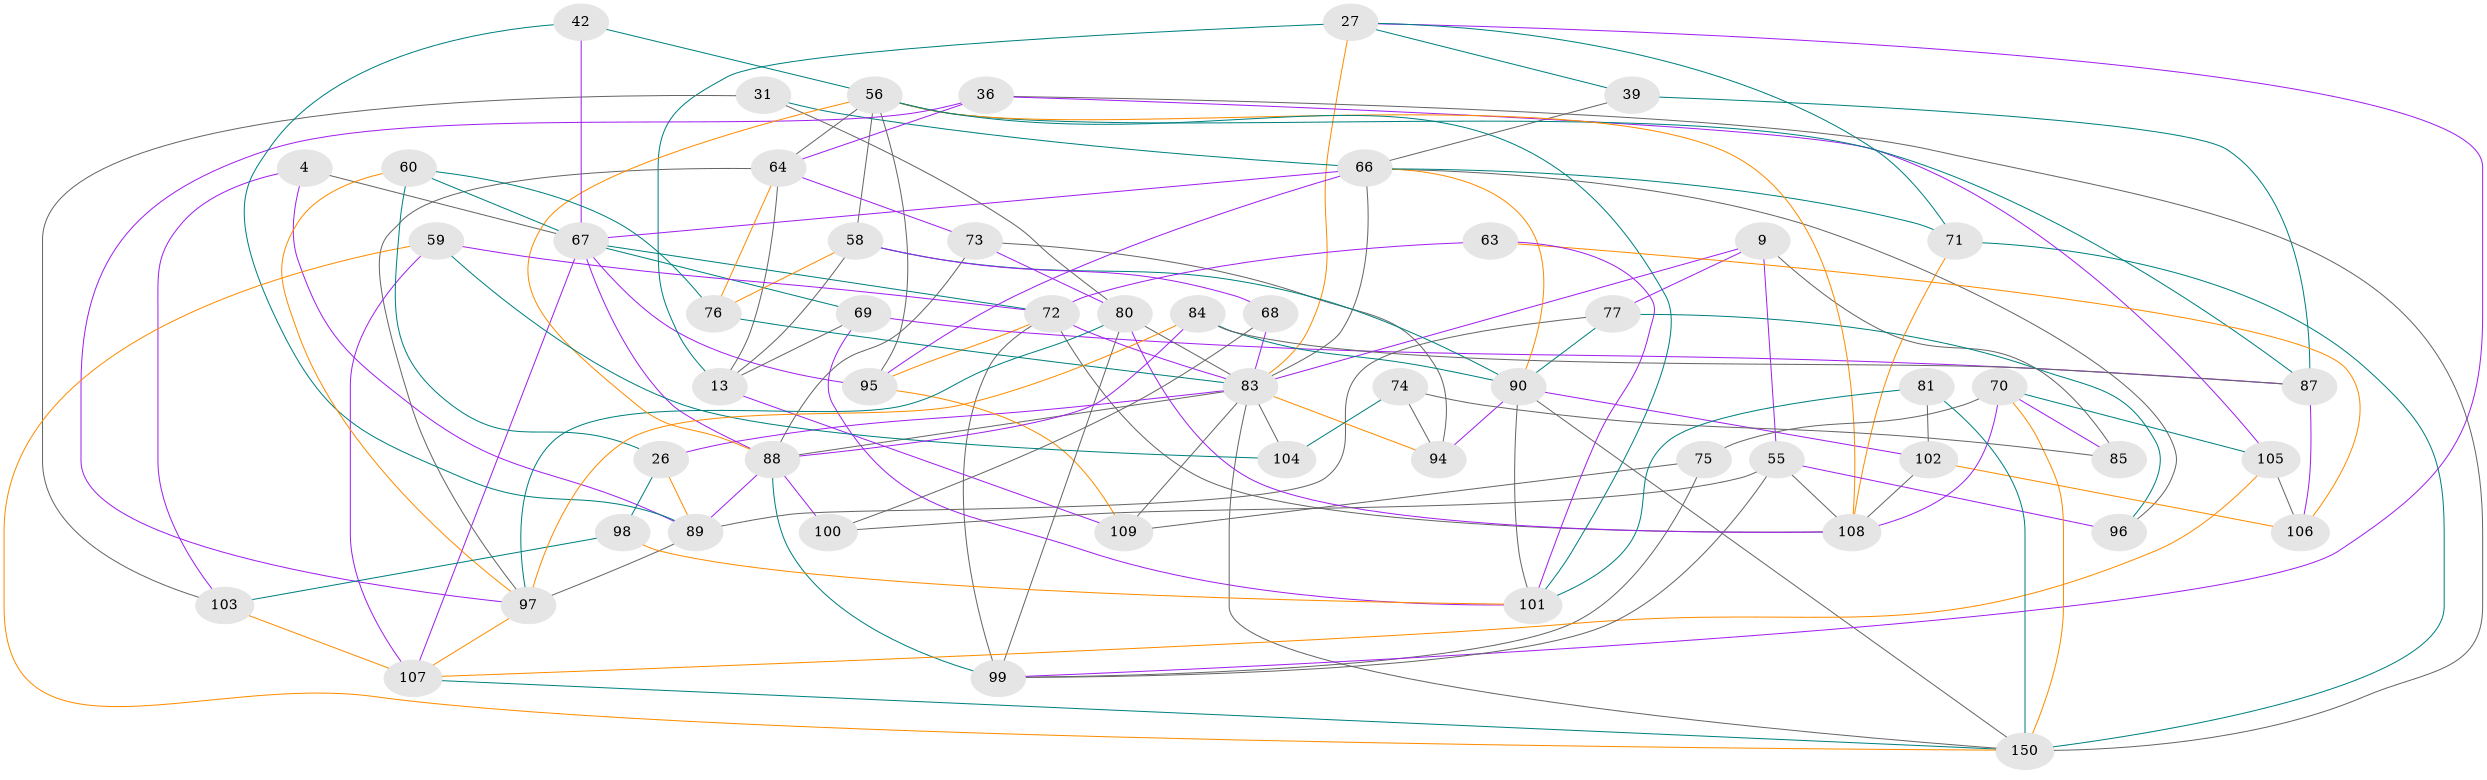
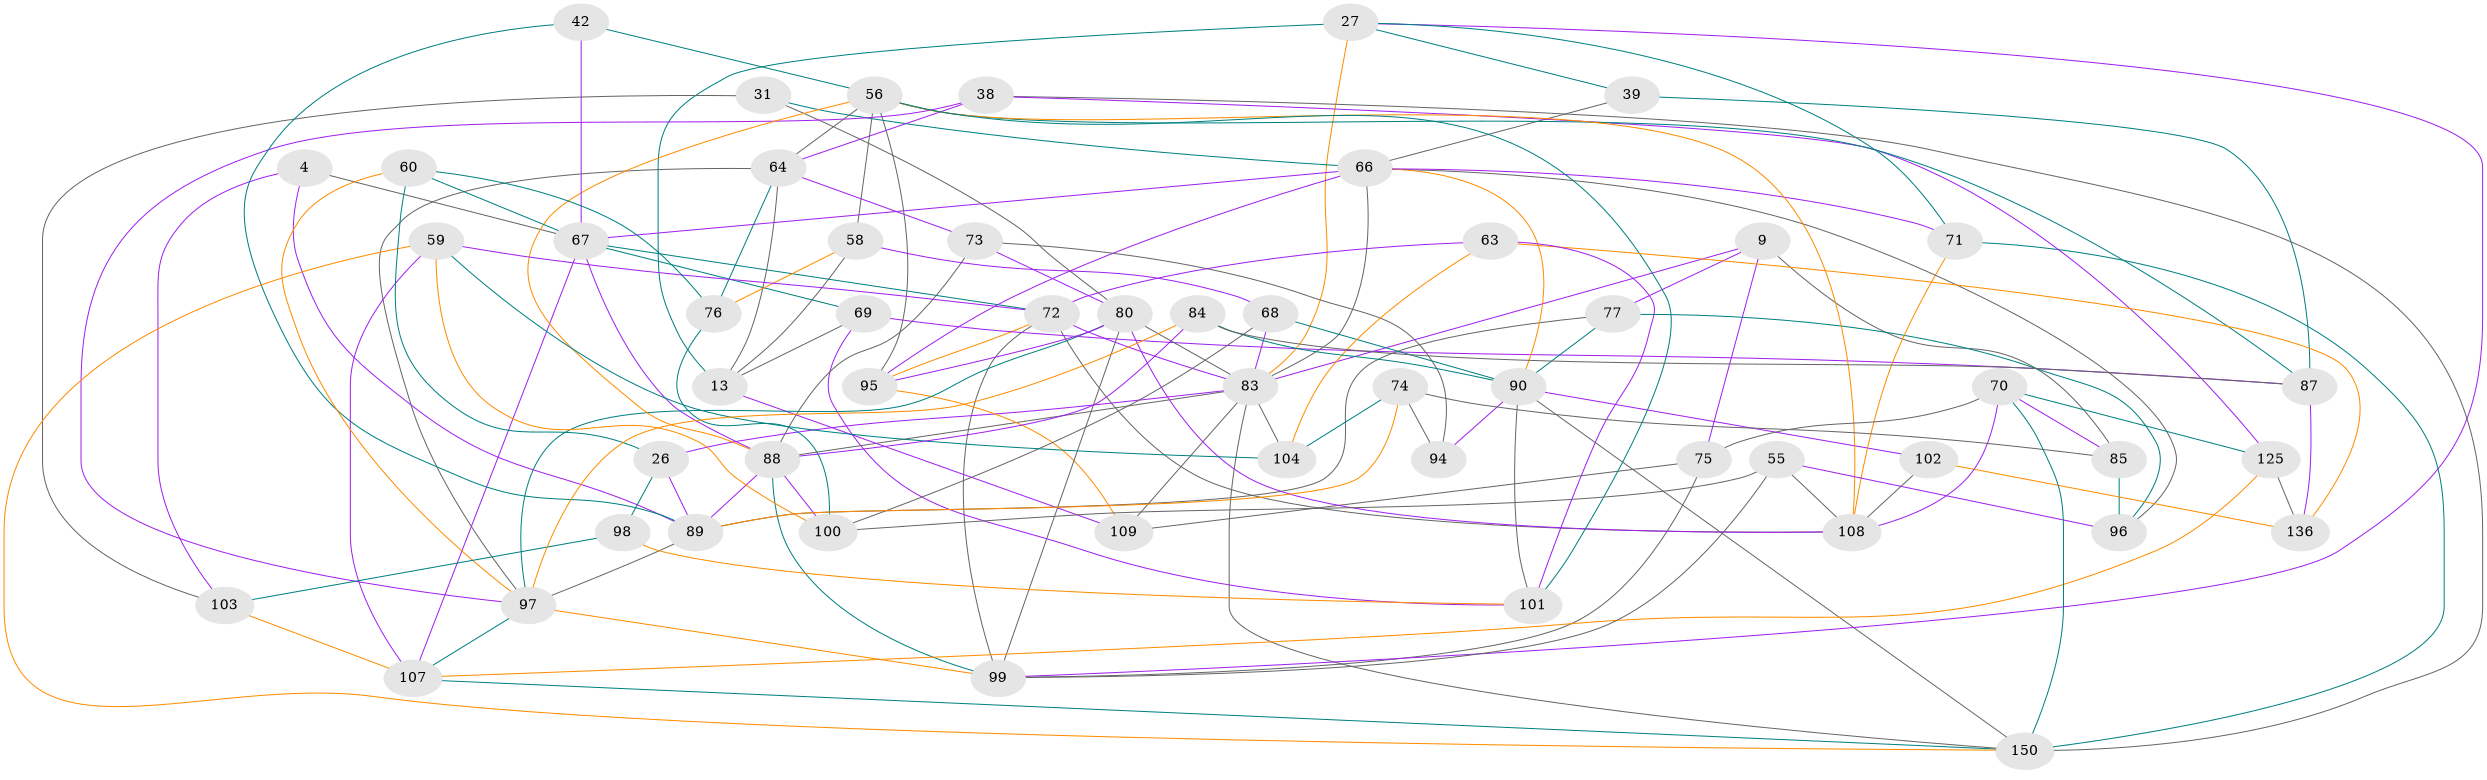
(986, 95) -> (986, 95)
(1665, 183) -> (1665, 183)
(746, 241) -> (746, 241)
(1213, 277) -> (1370, 343)
none -> (1364, 332)
(705, 345) -> (1006, 355)
(1770, 350) -> (1733, 350)
(982, 353) -> (735, 425)
(1927, 387) -> none
(1352, 426) -> none
none -> (605, 427)
(2271, 460) -> (2271, 460)
none -> (2119, 490)
(678, 496) -> (678, 496)
none -> (1083, 506)
(2300, 533) -> (2300, 533)
(2063, 564) -> (2063, 564)
(471, 642) -> (471, 642)
none -> (764, 642)
